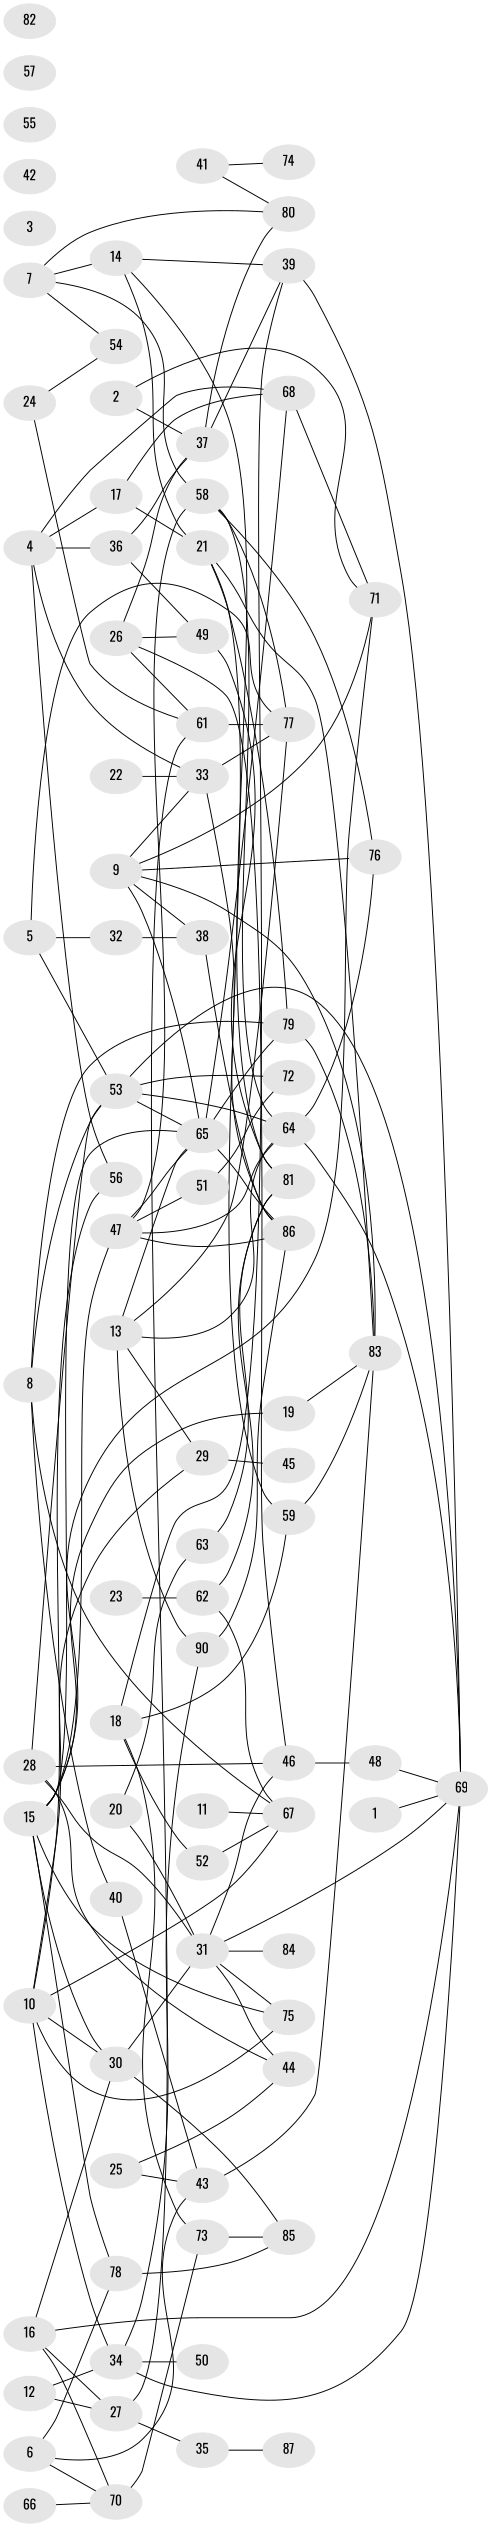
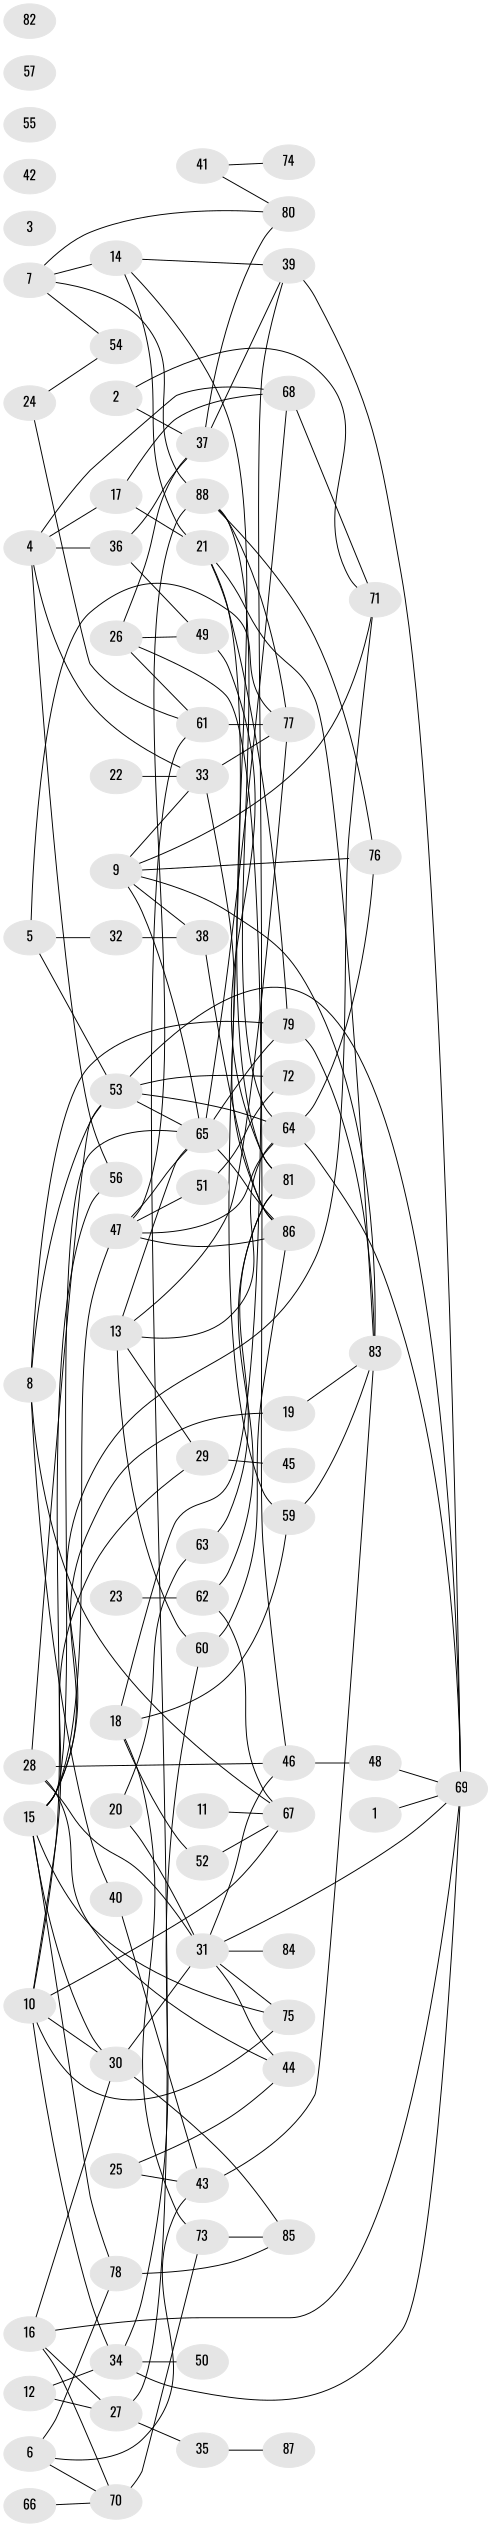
(203, 496) -> (203, 496)
(203, 1650) -> (203, 1650)
